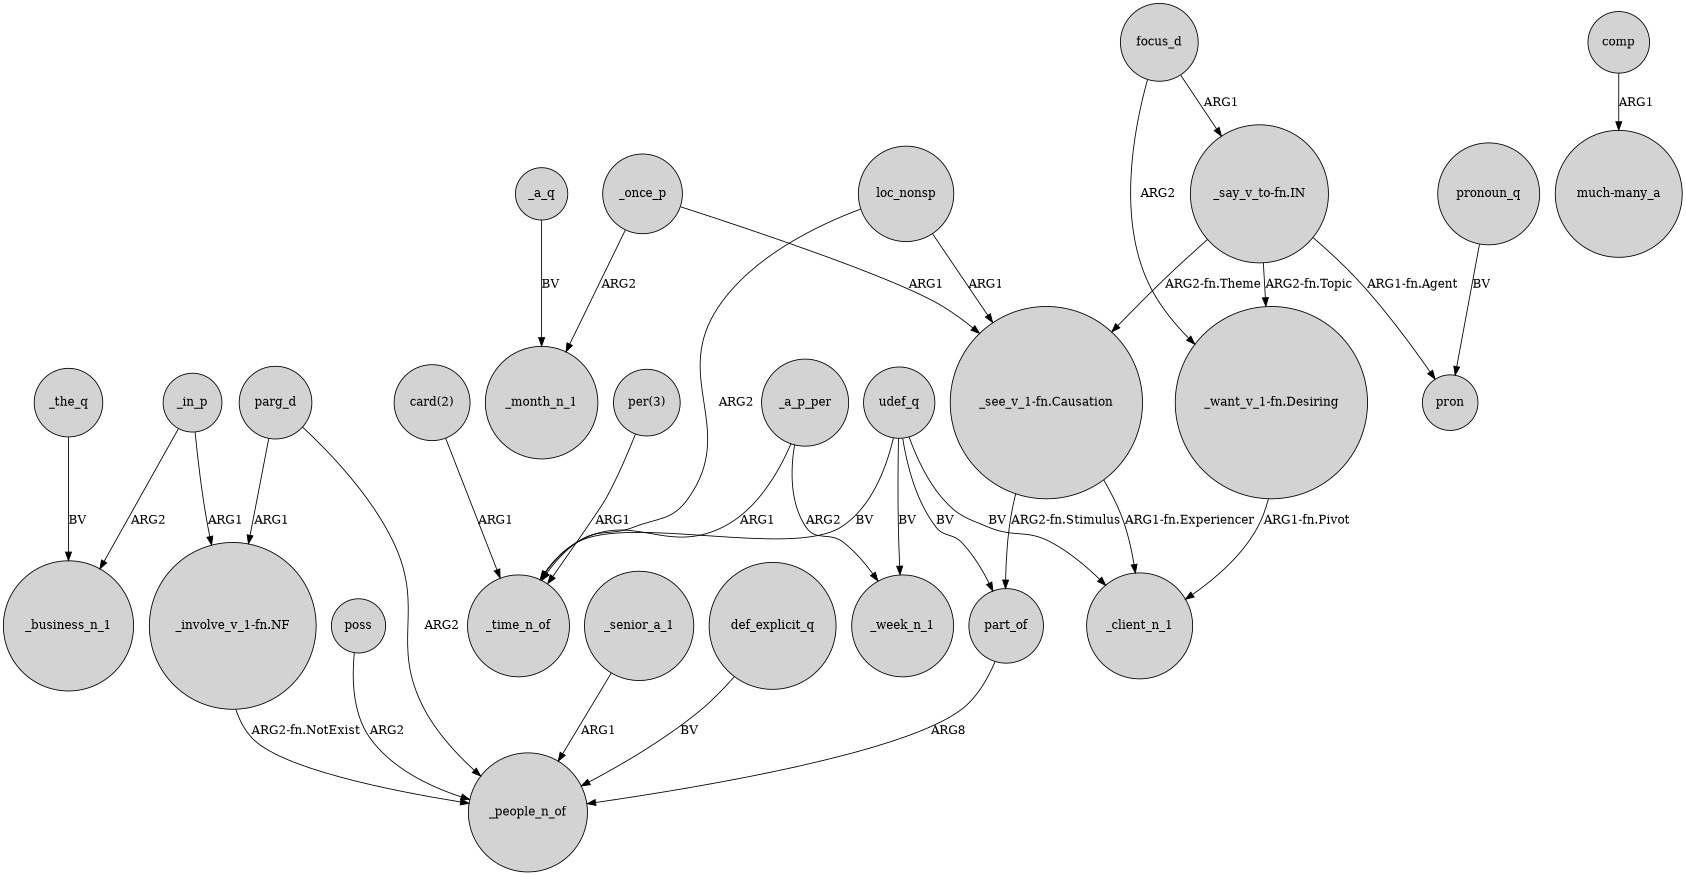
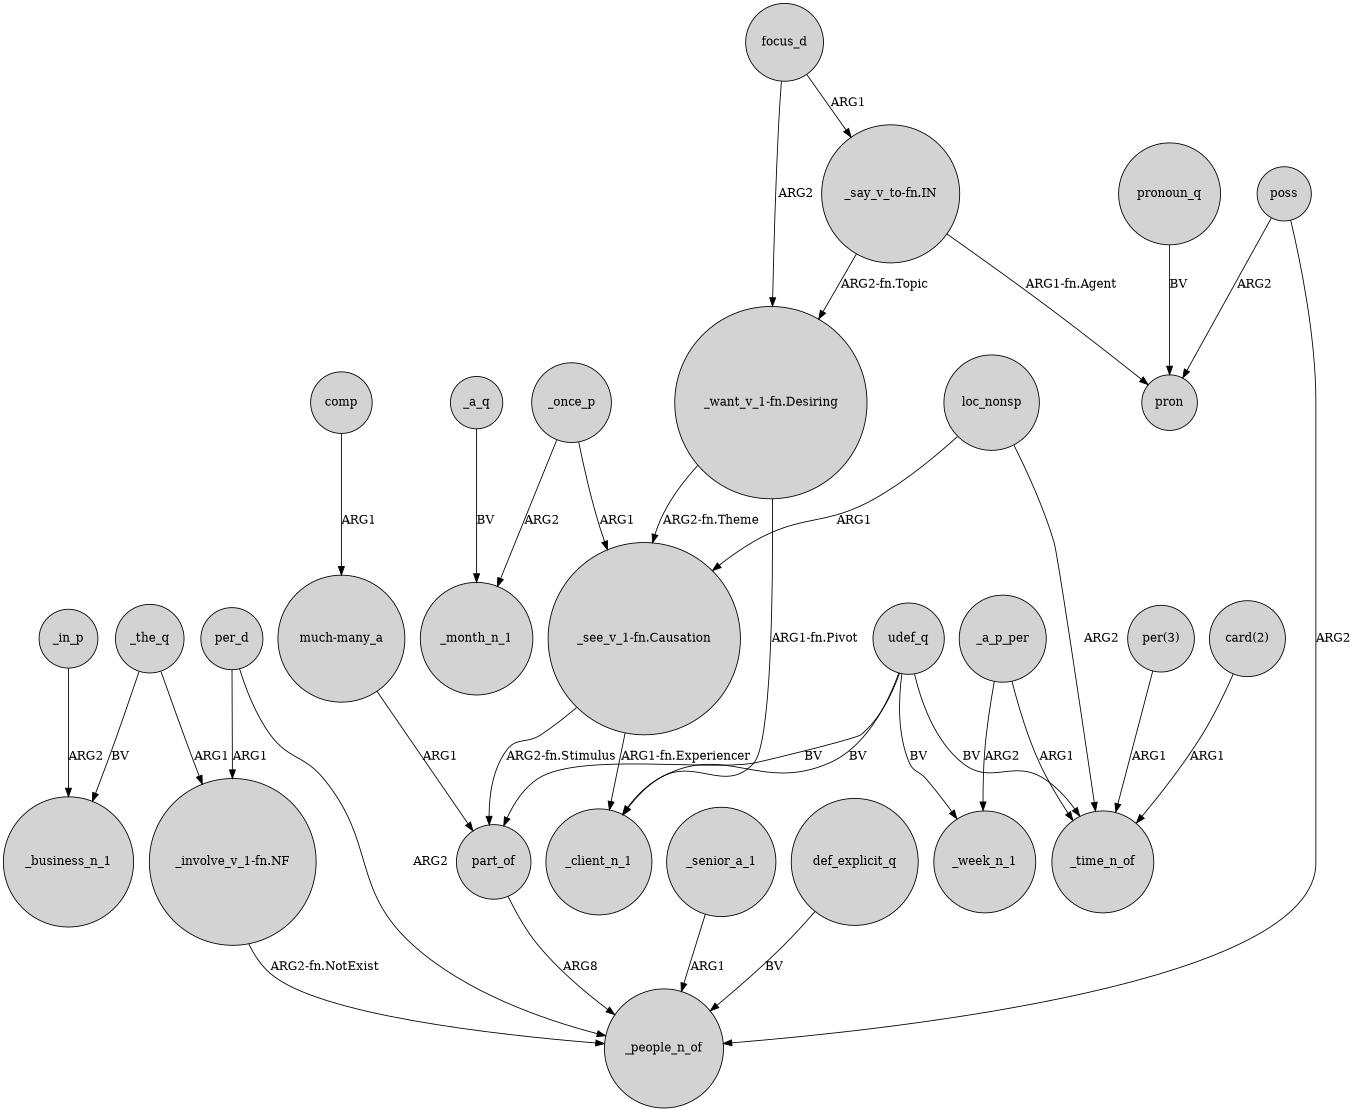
(1162, 282) -> (673, 498)
none -> (1229, 294)
(276, 403) -> (232, 639)
(201, 484) -> (180, 724)
none -> (422, 757)
